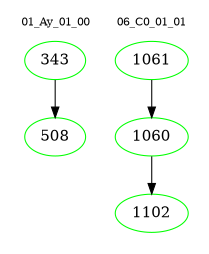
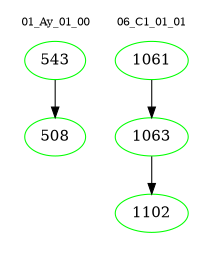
(152, 23) -> (152, 23)
(55, 60) -> (55, 60)
(152, 137) -> (152, 137)
